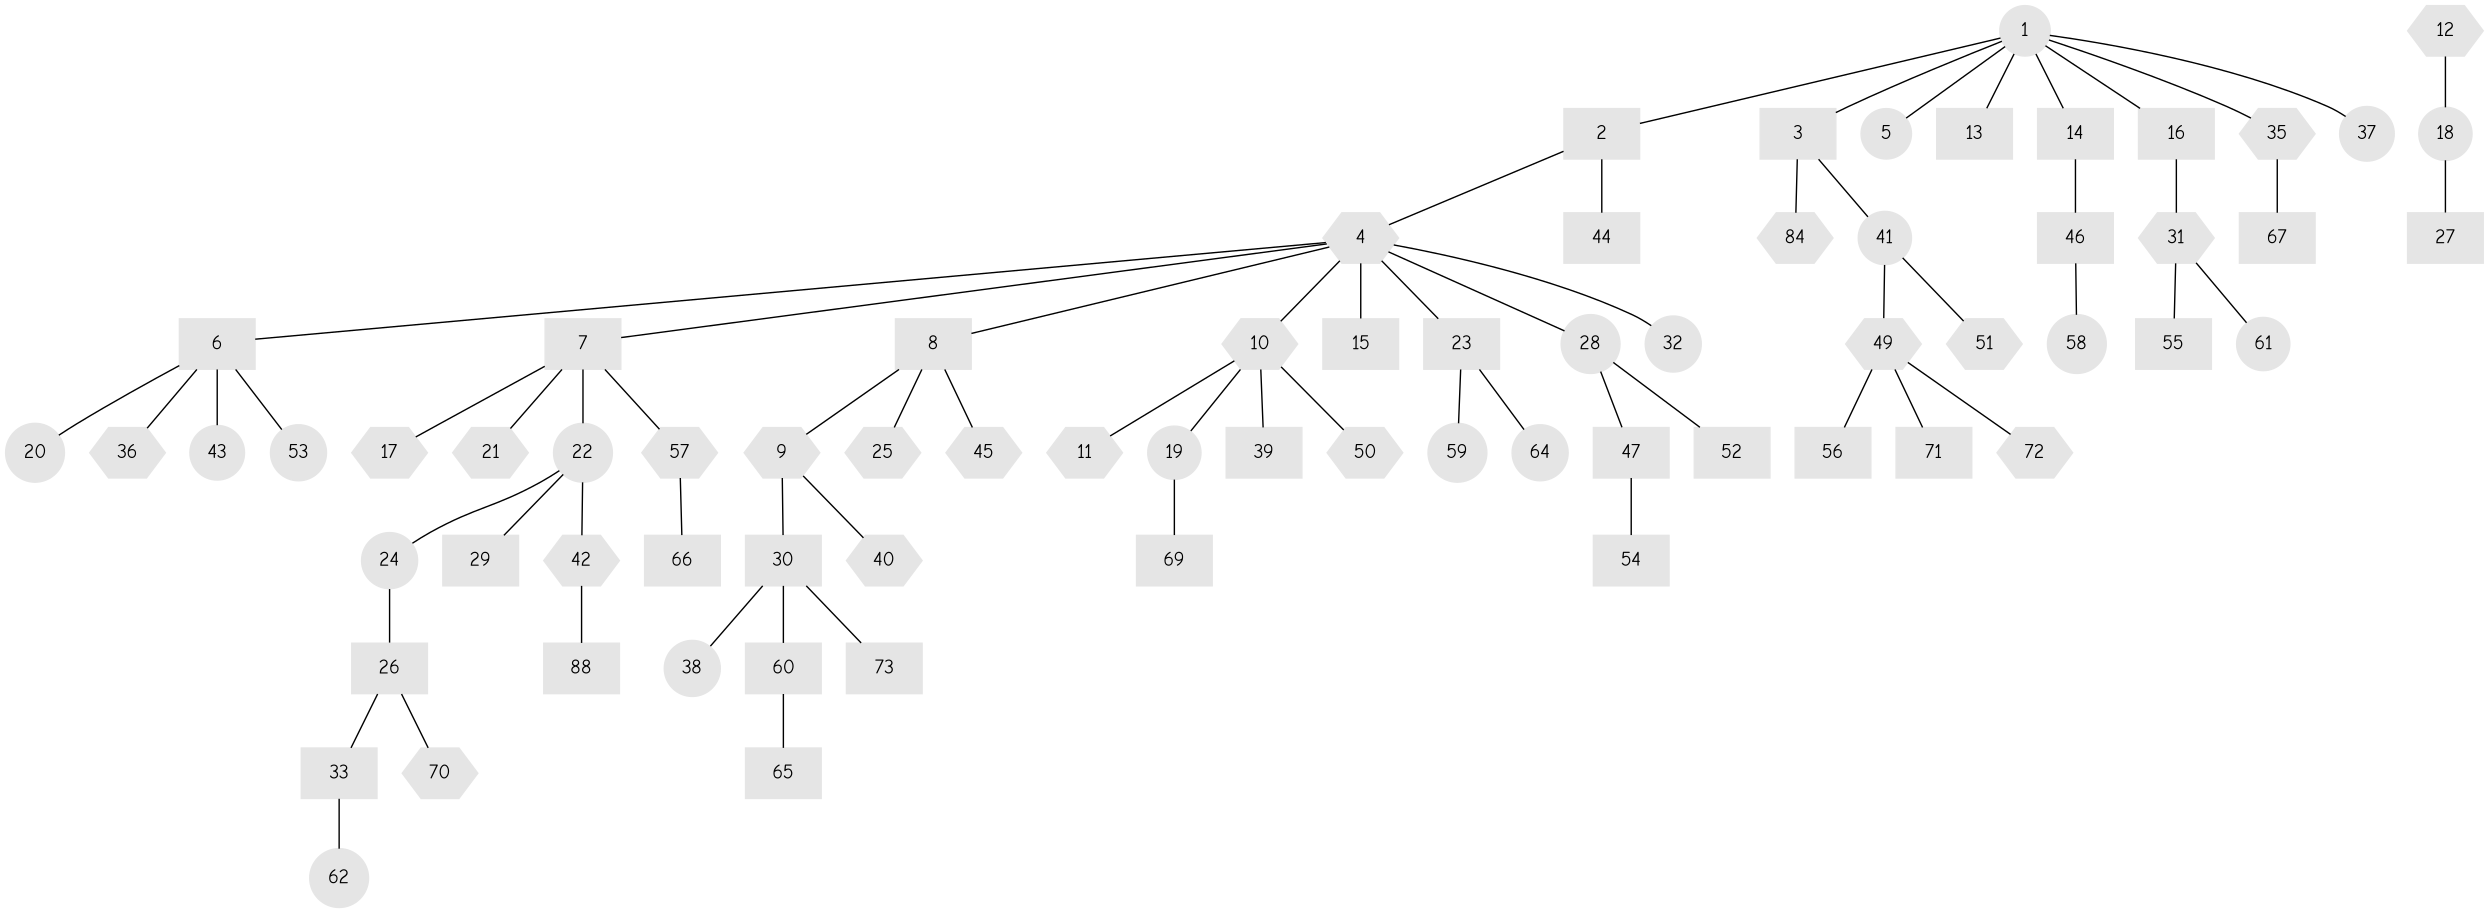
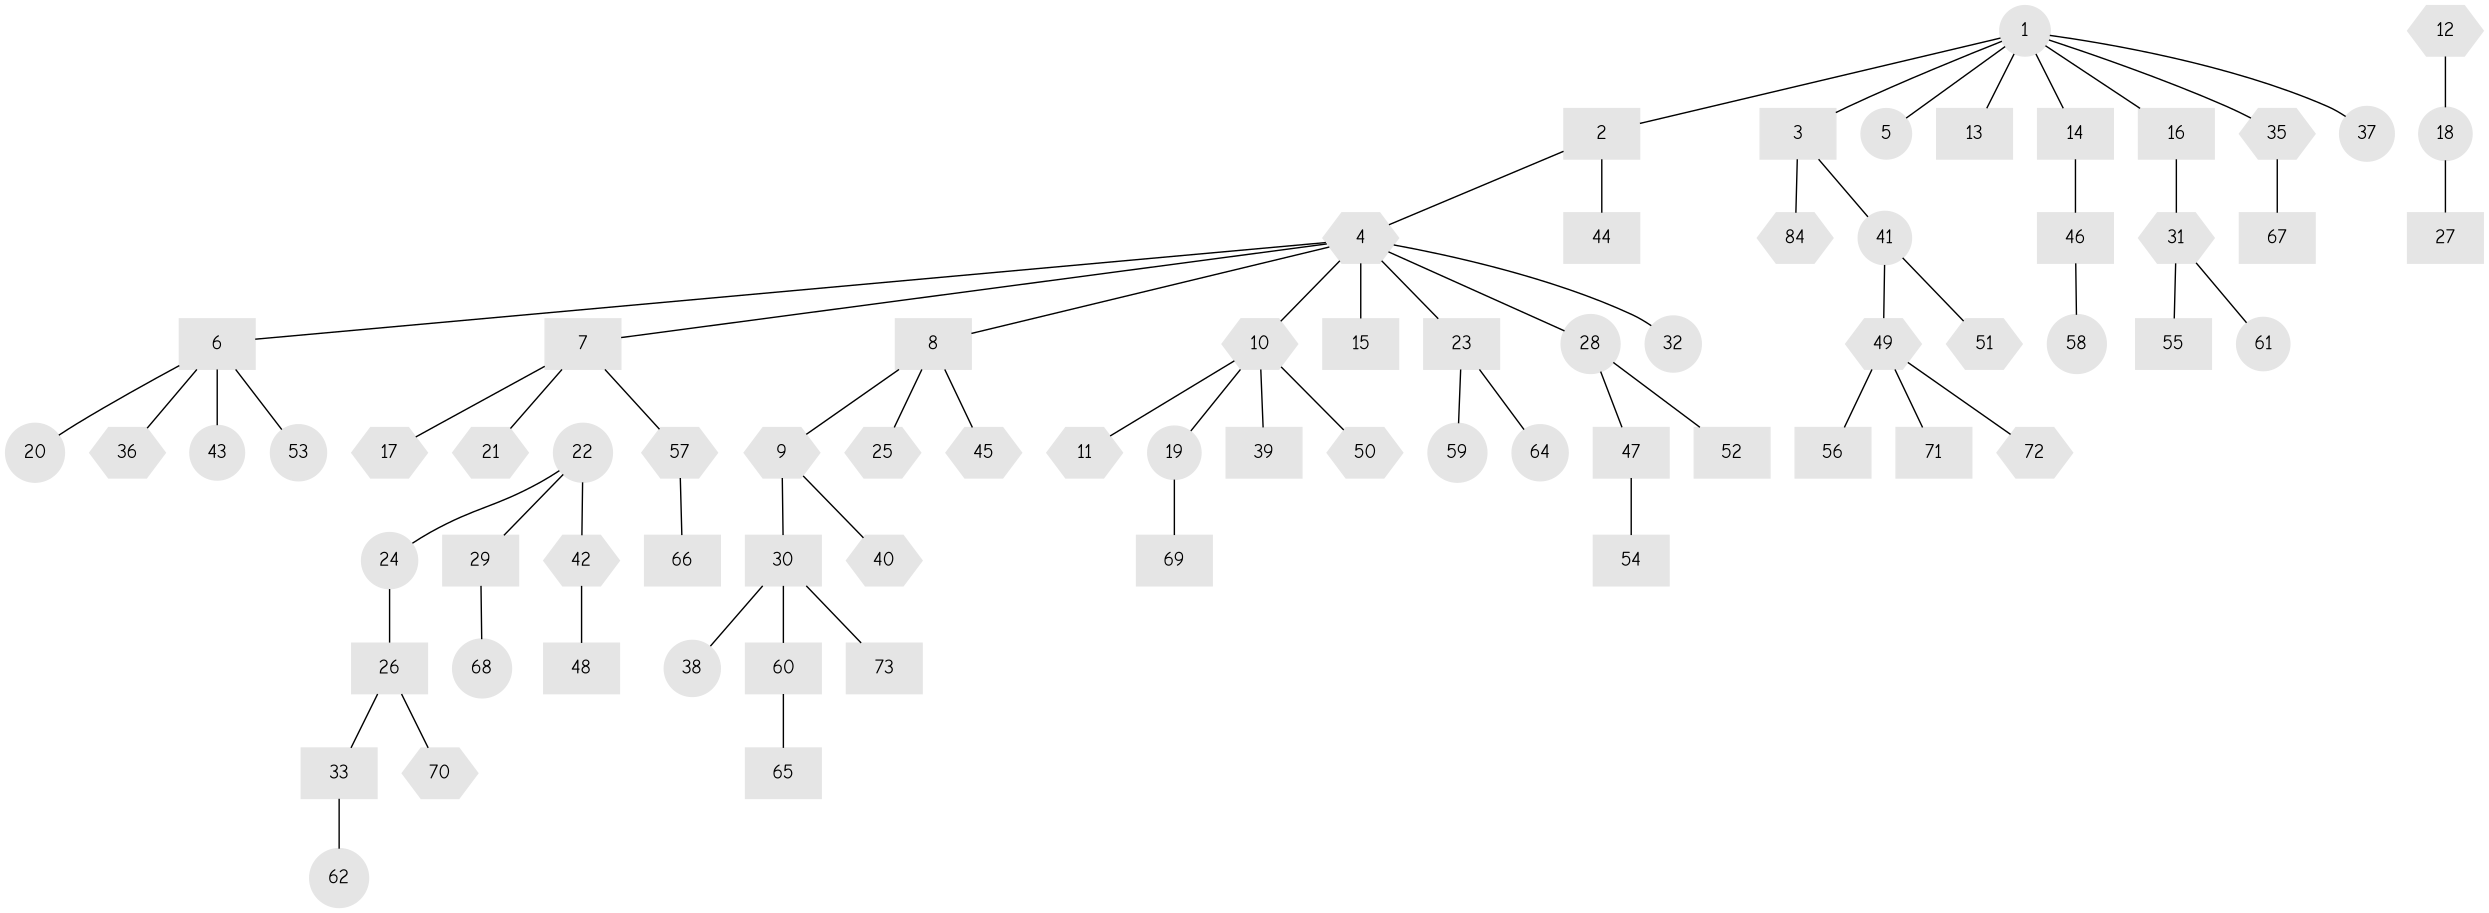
(583, 396) -> none
none -> (482, 668)
(582, 668) -> (582, 668)
